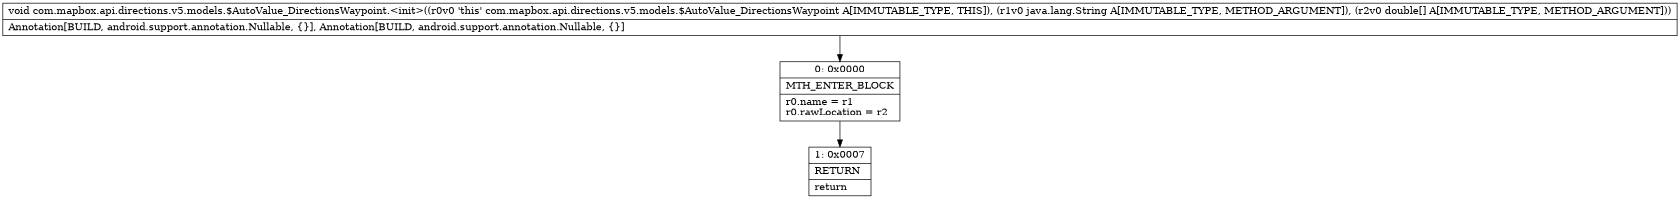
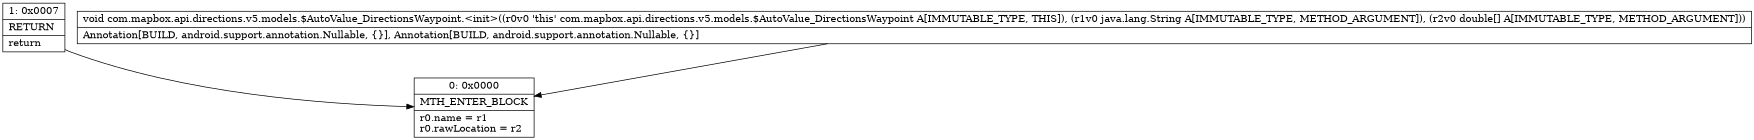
(840, 131) -> (233, 91)
